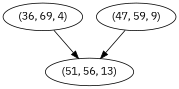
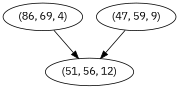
(43, 17) -> (43, 17)
(90, 72) -> (90, 72)
